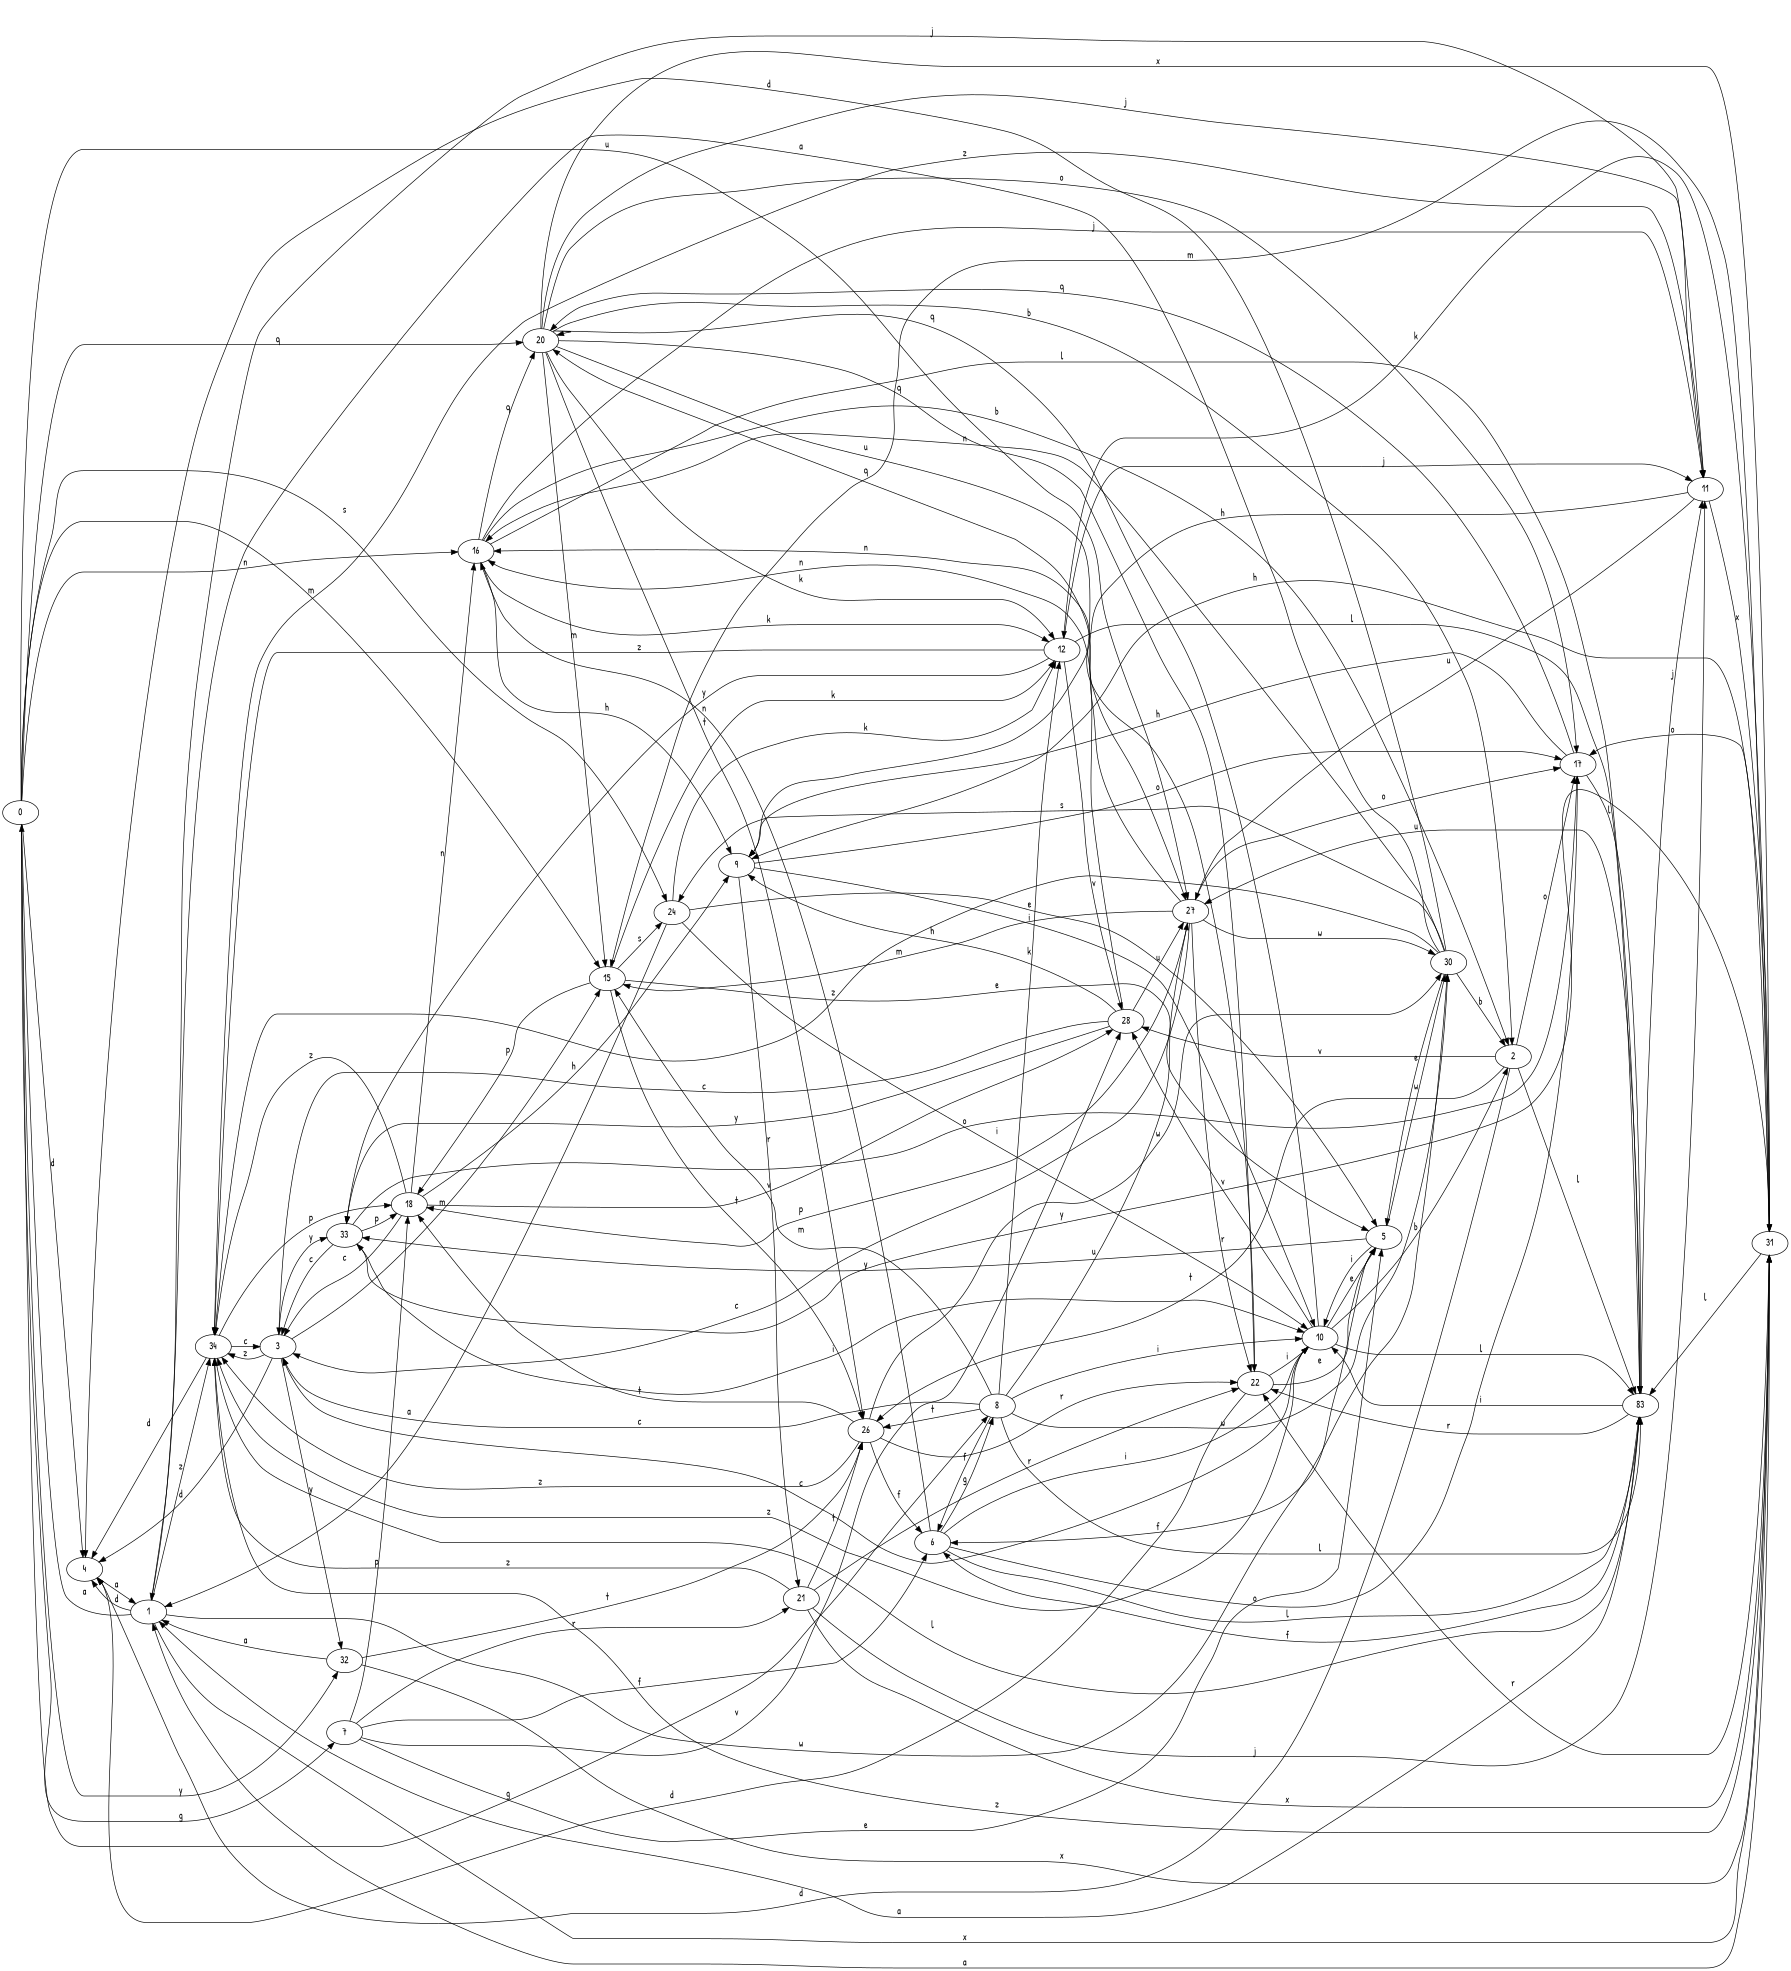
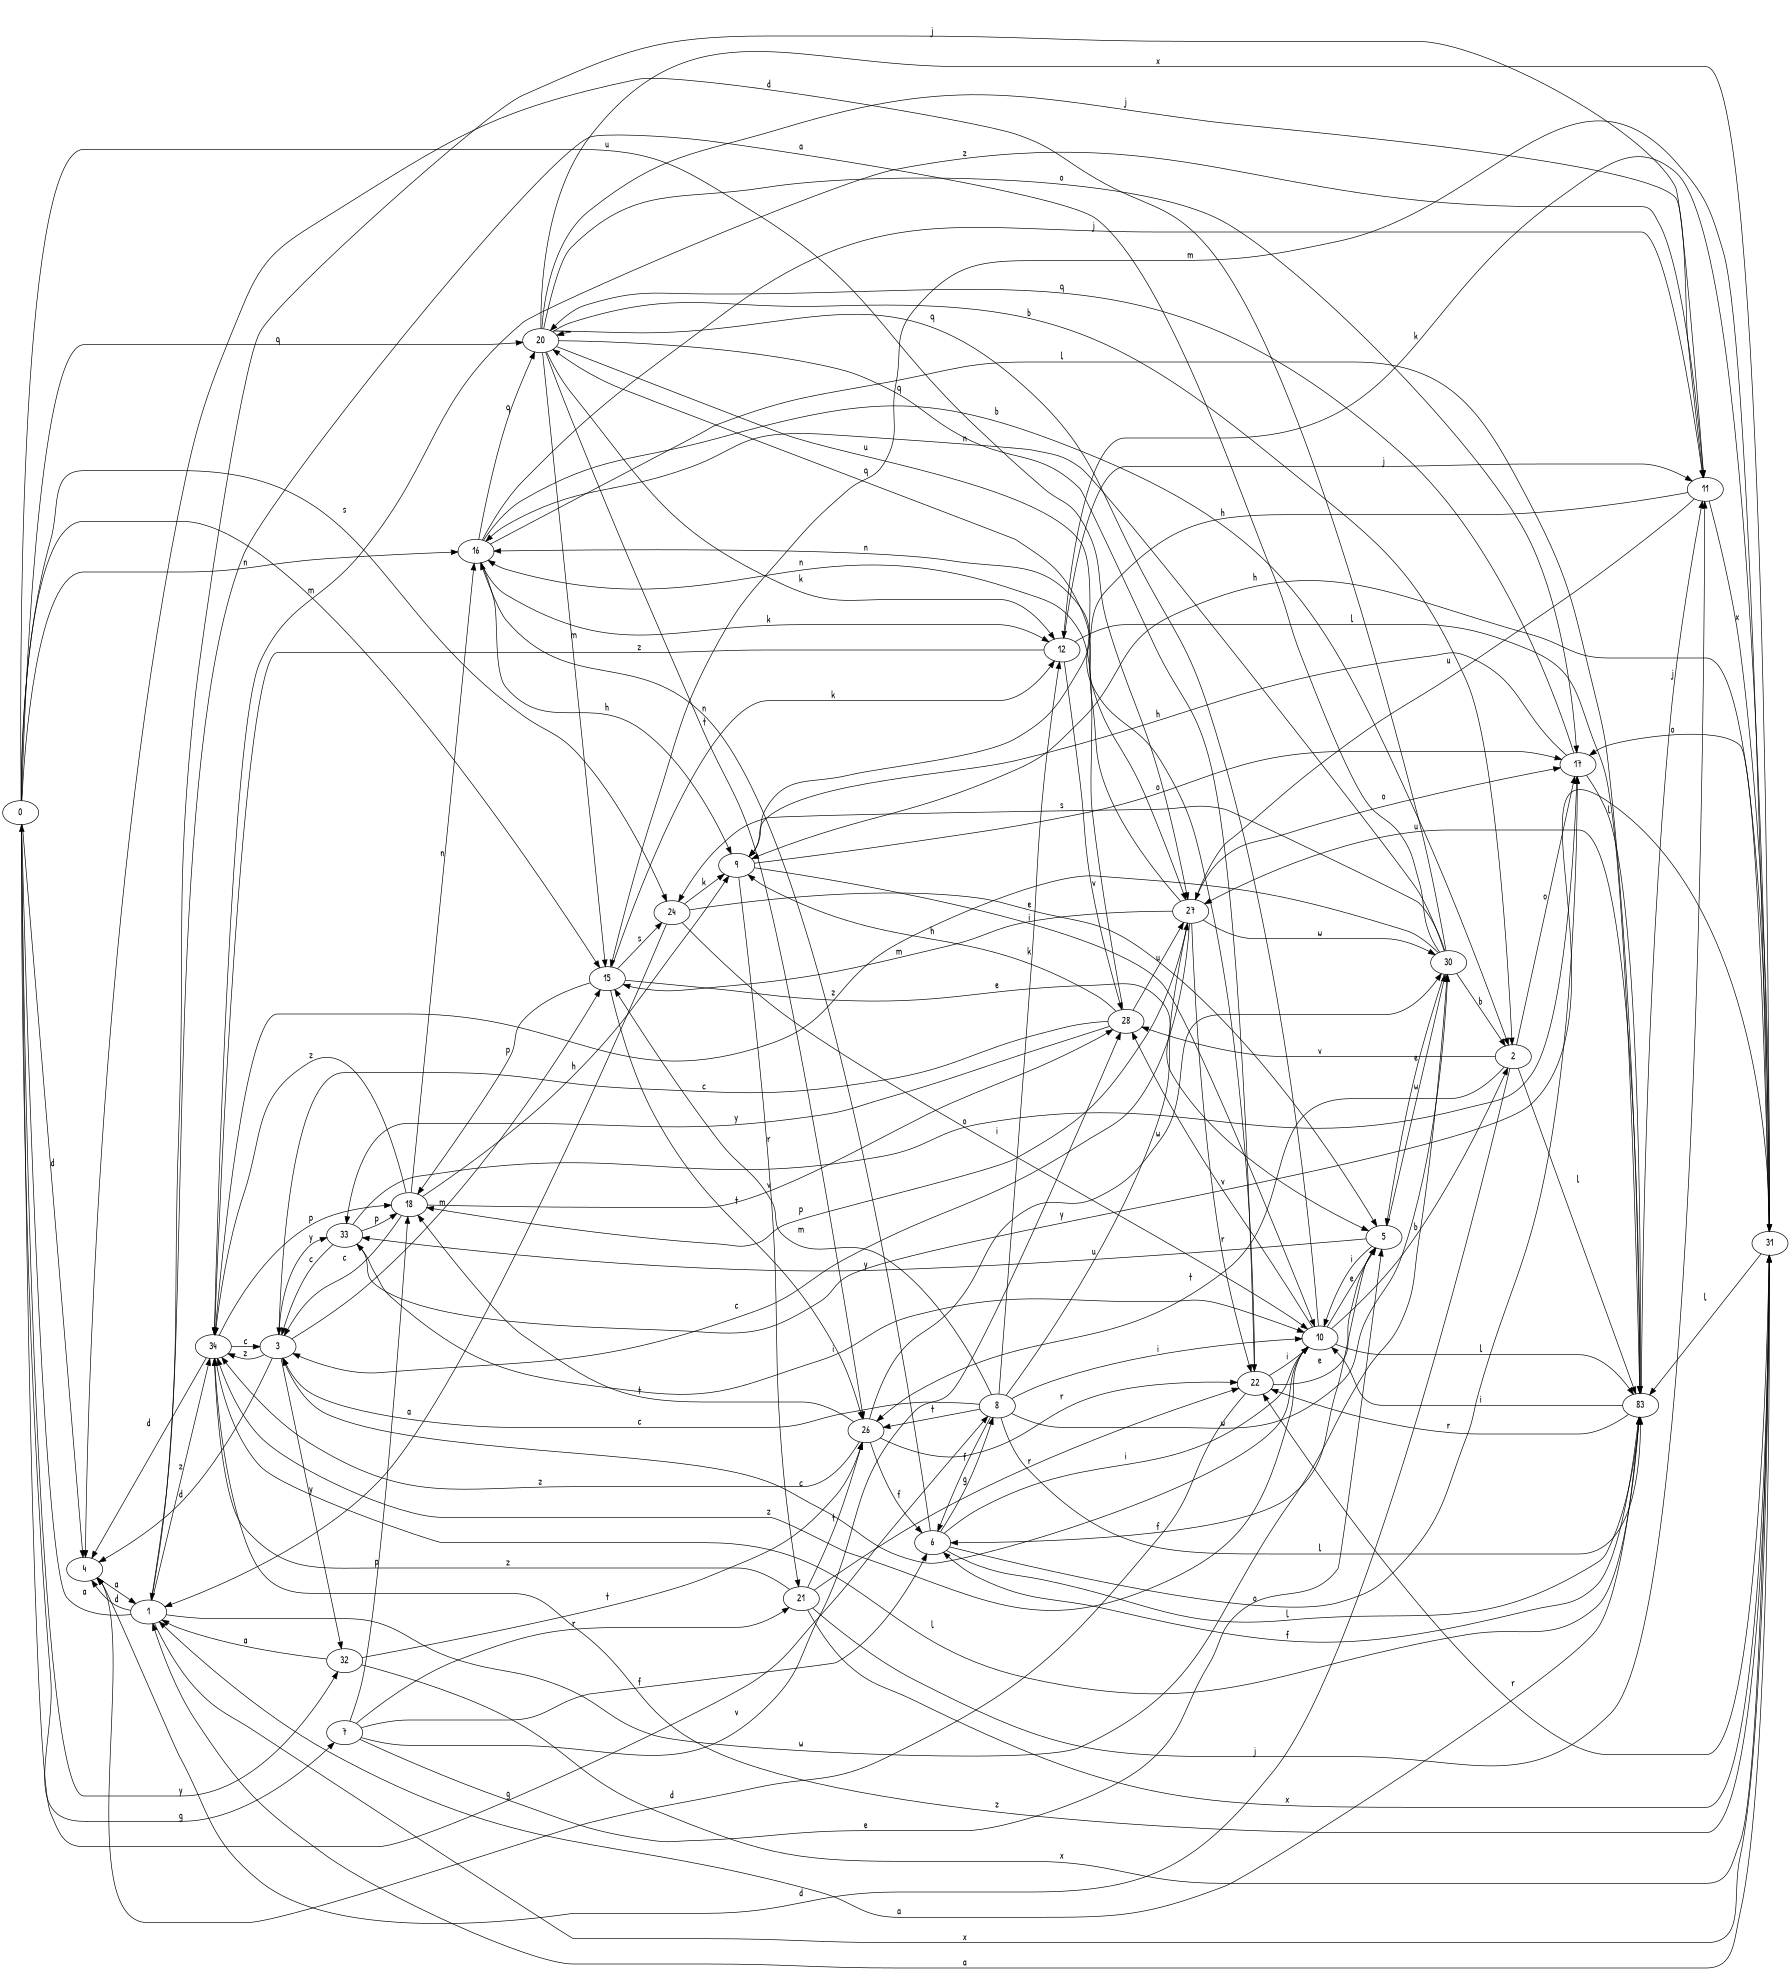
(829, 734) -> (702, 891)
(602, 799) -> none
